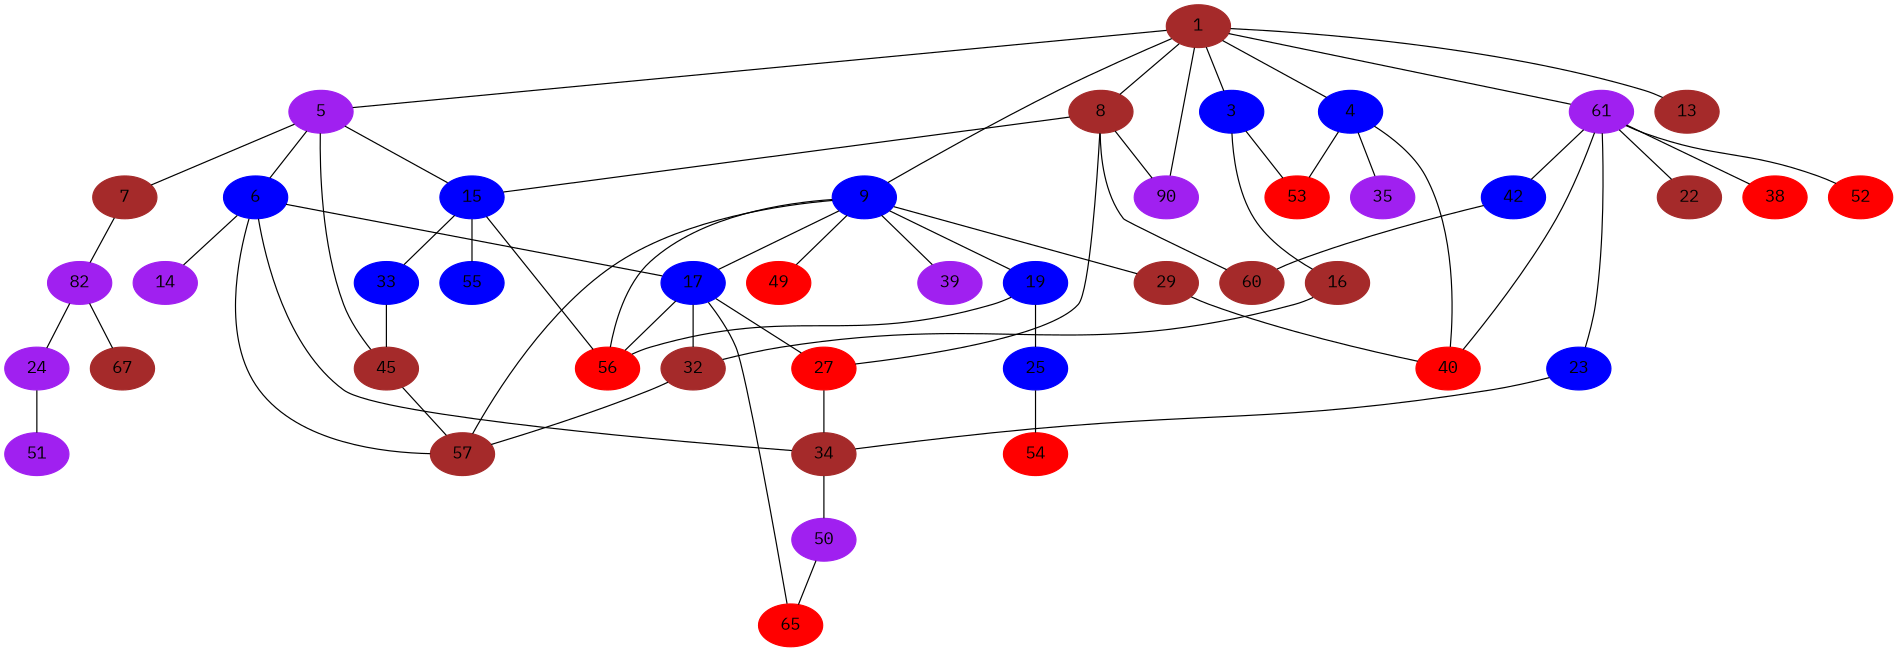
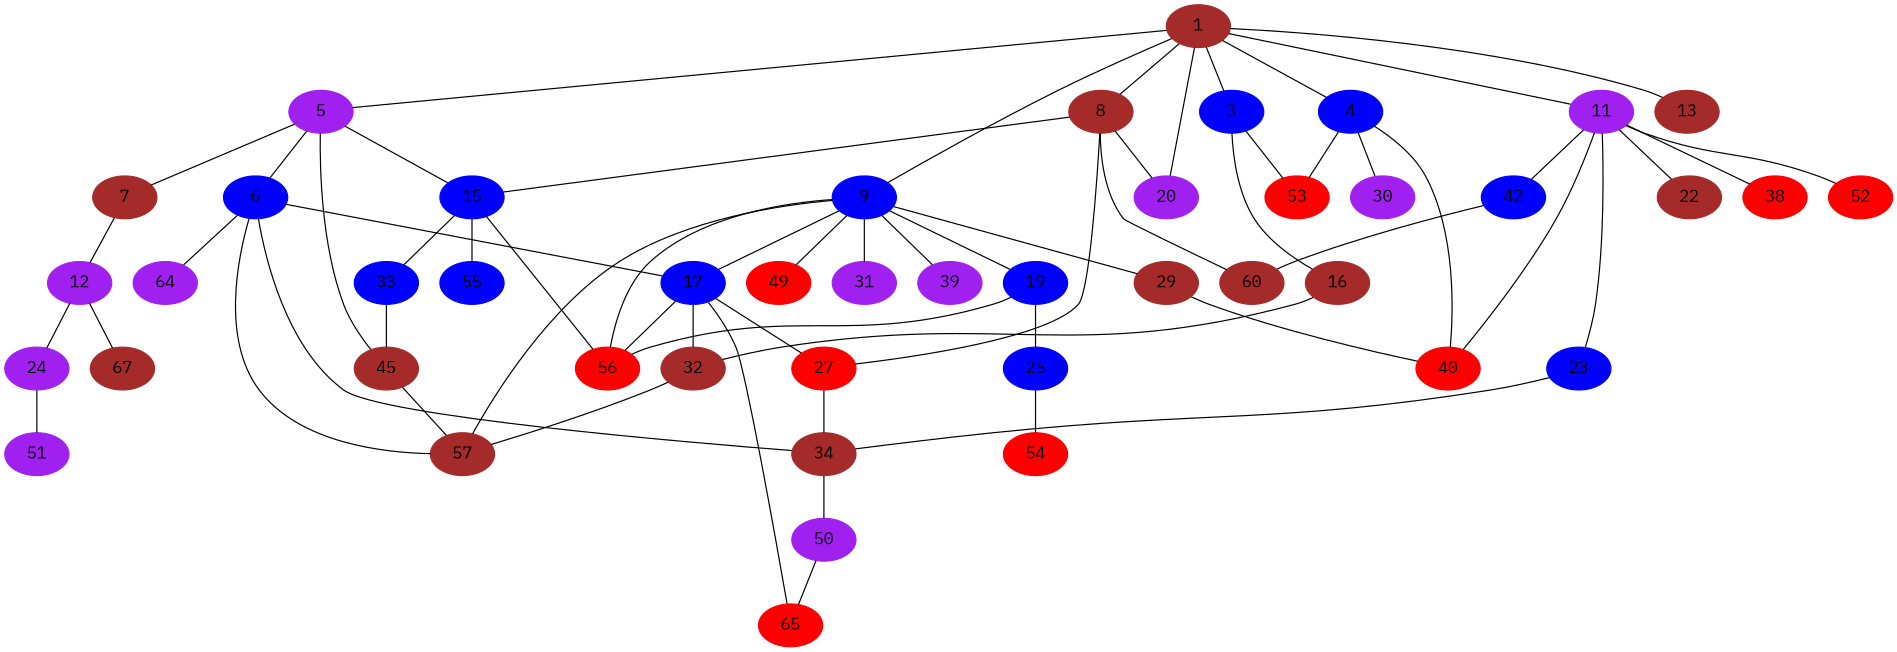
(1601, 112) -> (1601, 112)
(1166, 197) -> (1166, 197)
(1383, 197) -> (1383, 197)
(80, 283) -> (80, 283)
(165, 283) -> (165, 283)
none -> (864, 283)
